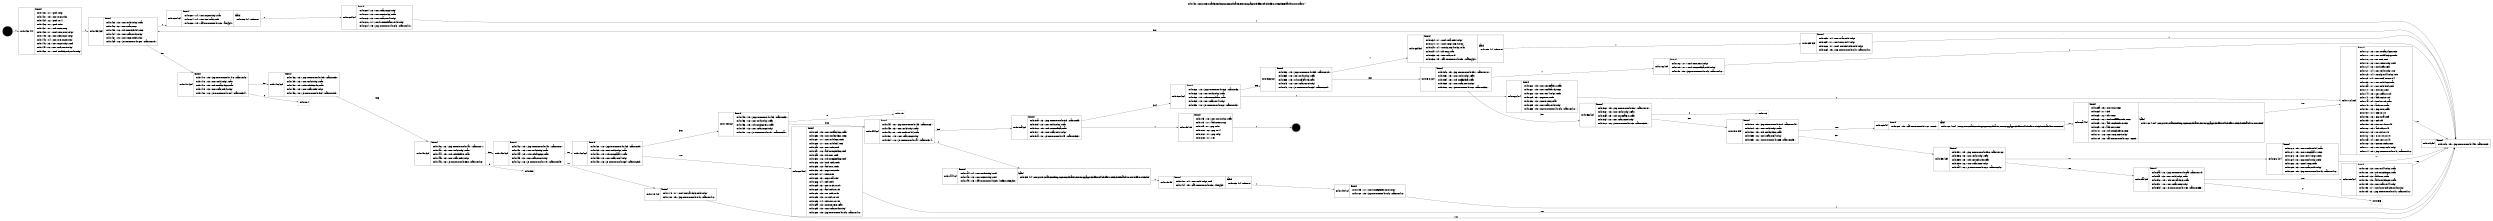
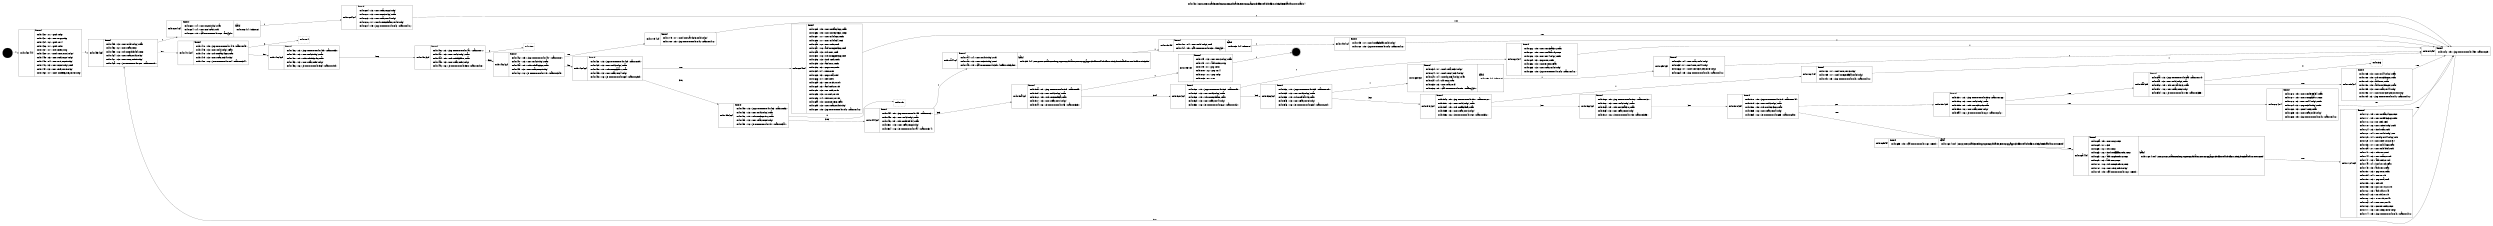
(1958, 99) -> (1999, 46)
(1763, 114) -> none
(568, 153) -> (568, 66)
